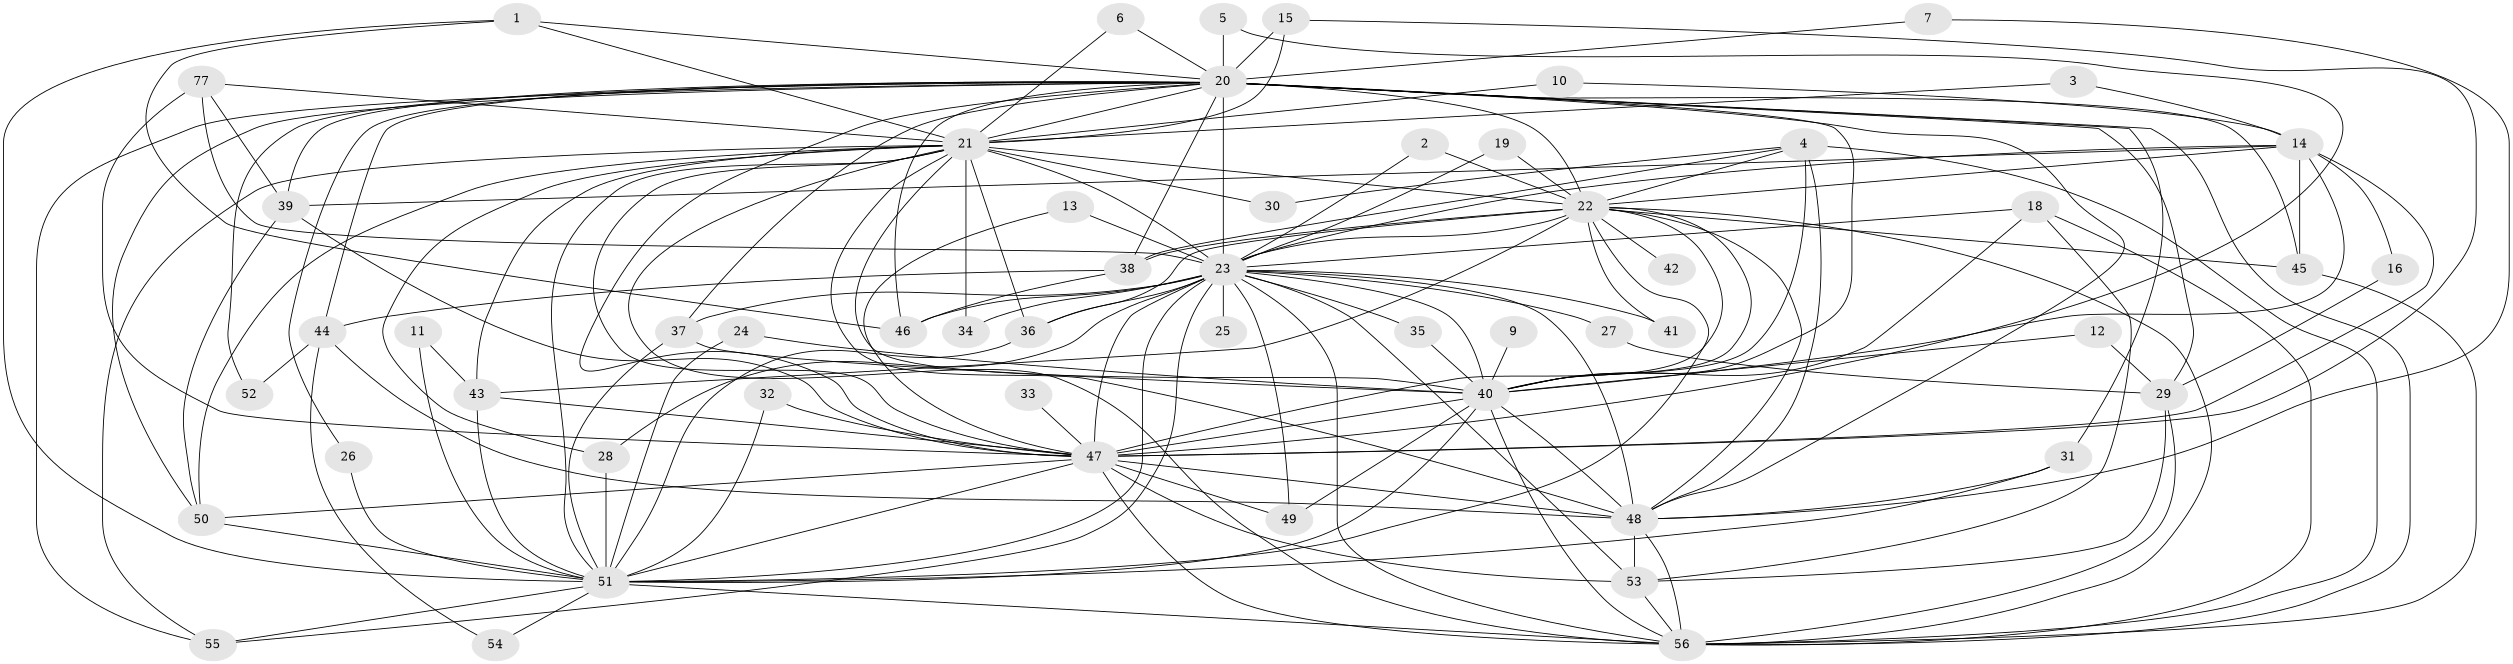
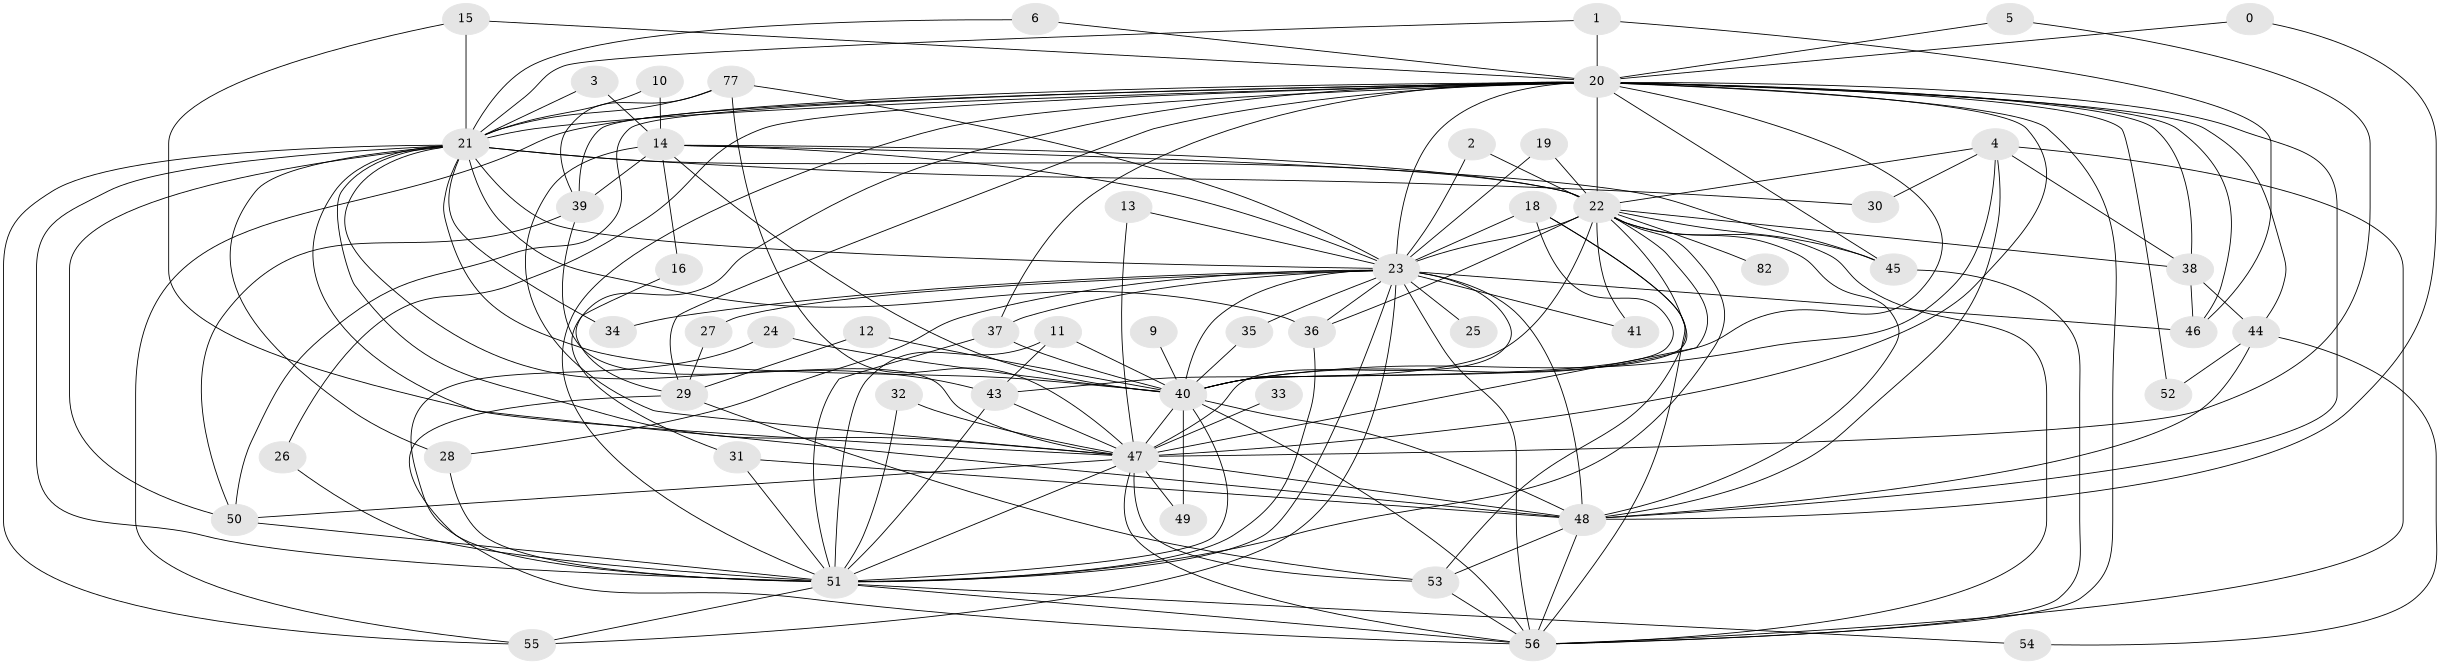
(1928, 19) -> (2250, 19)
(1672, 270) -> (1765, 270)
(3, 324) -> (926, 133)
none -> (1116, 361)
(1092, 394) -> none
(1277, 396) -> none
(1472, 428) -> none
